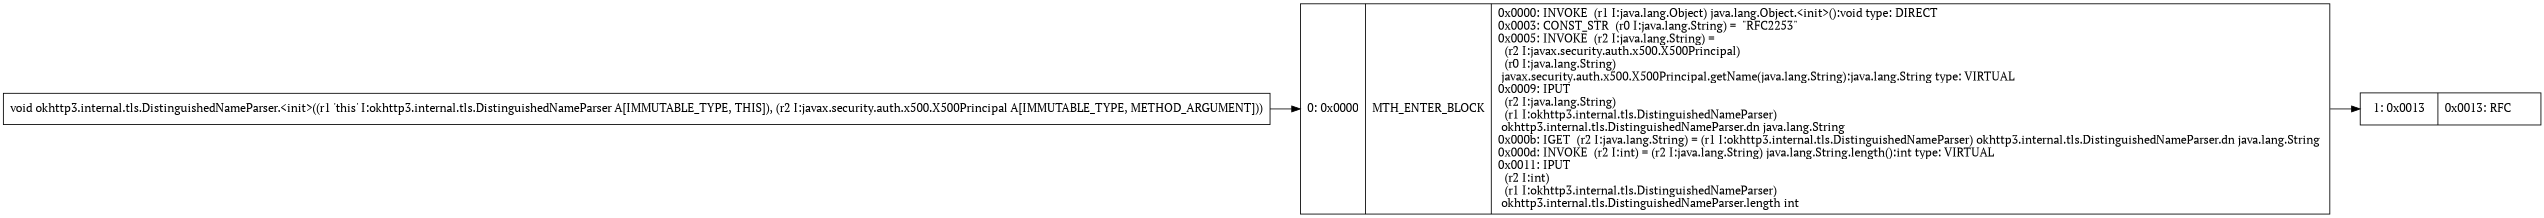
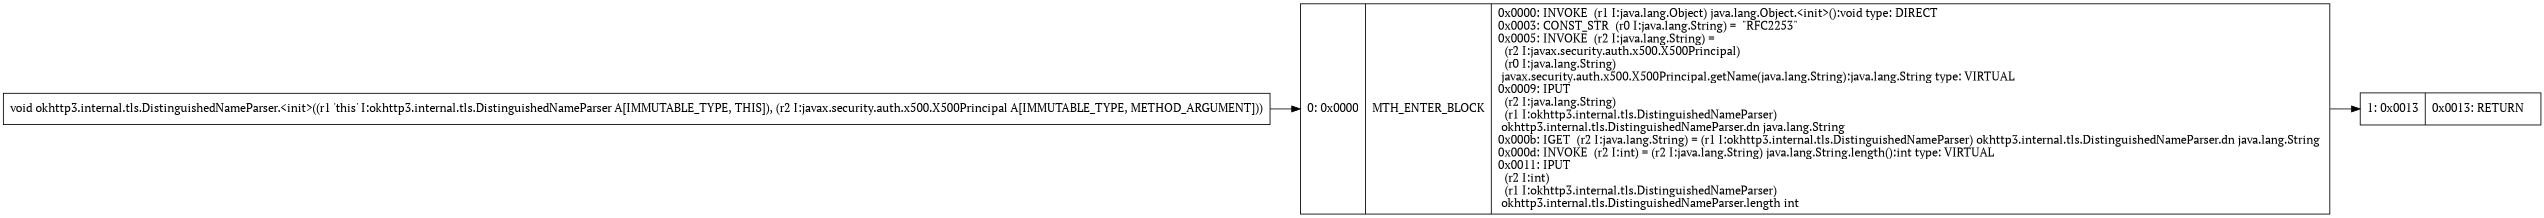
(2483, 109) -> (2483, 109)
